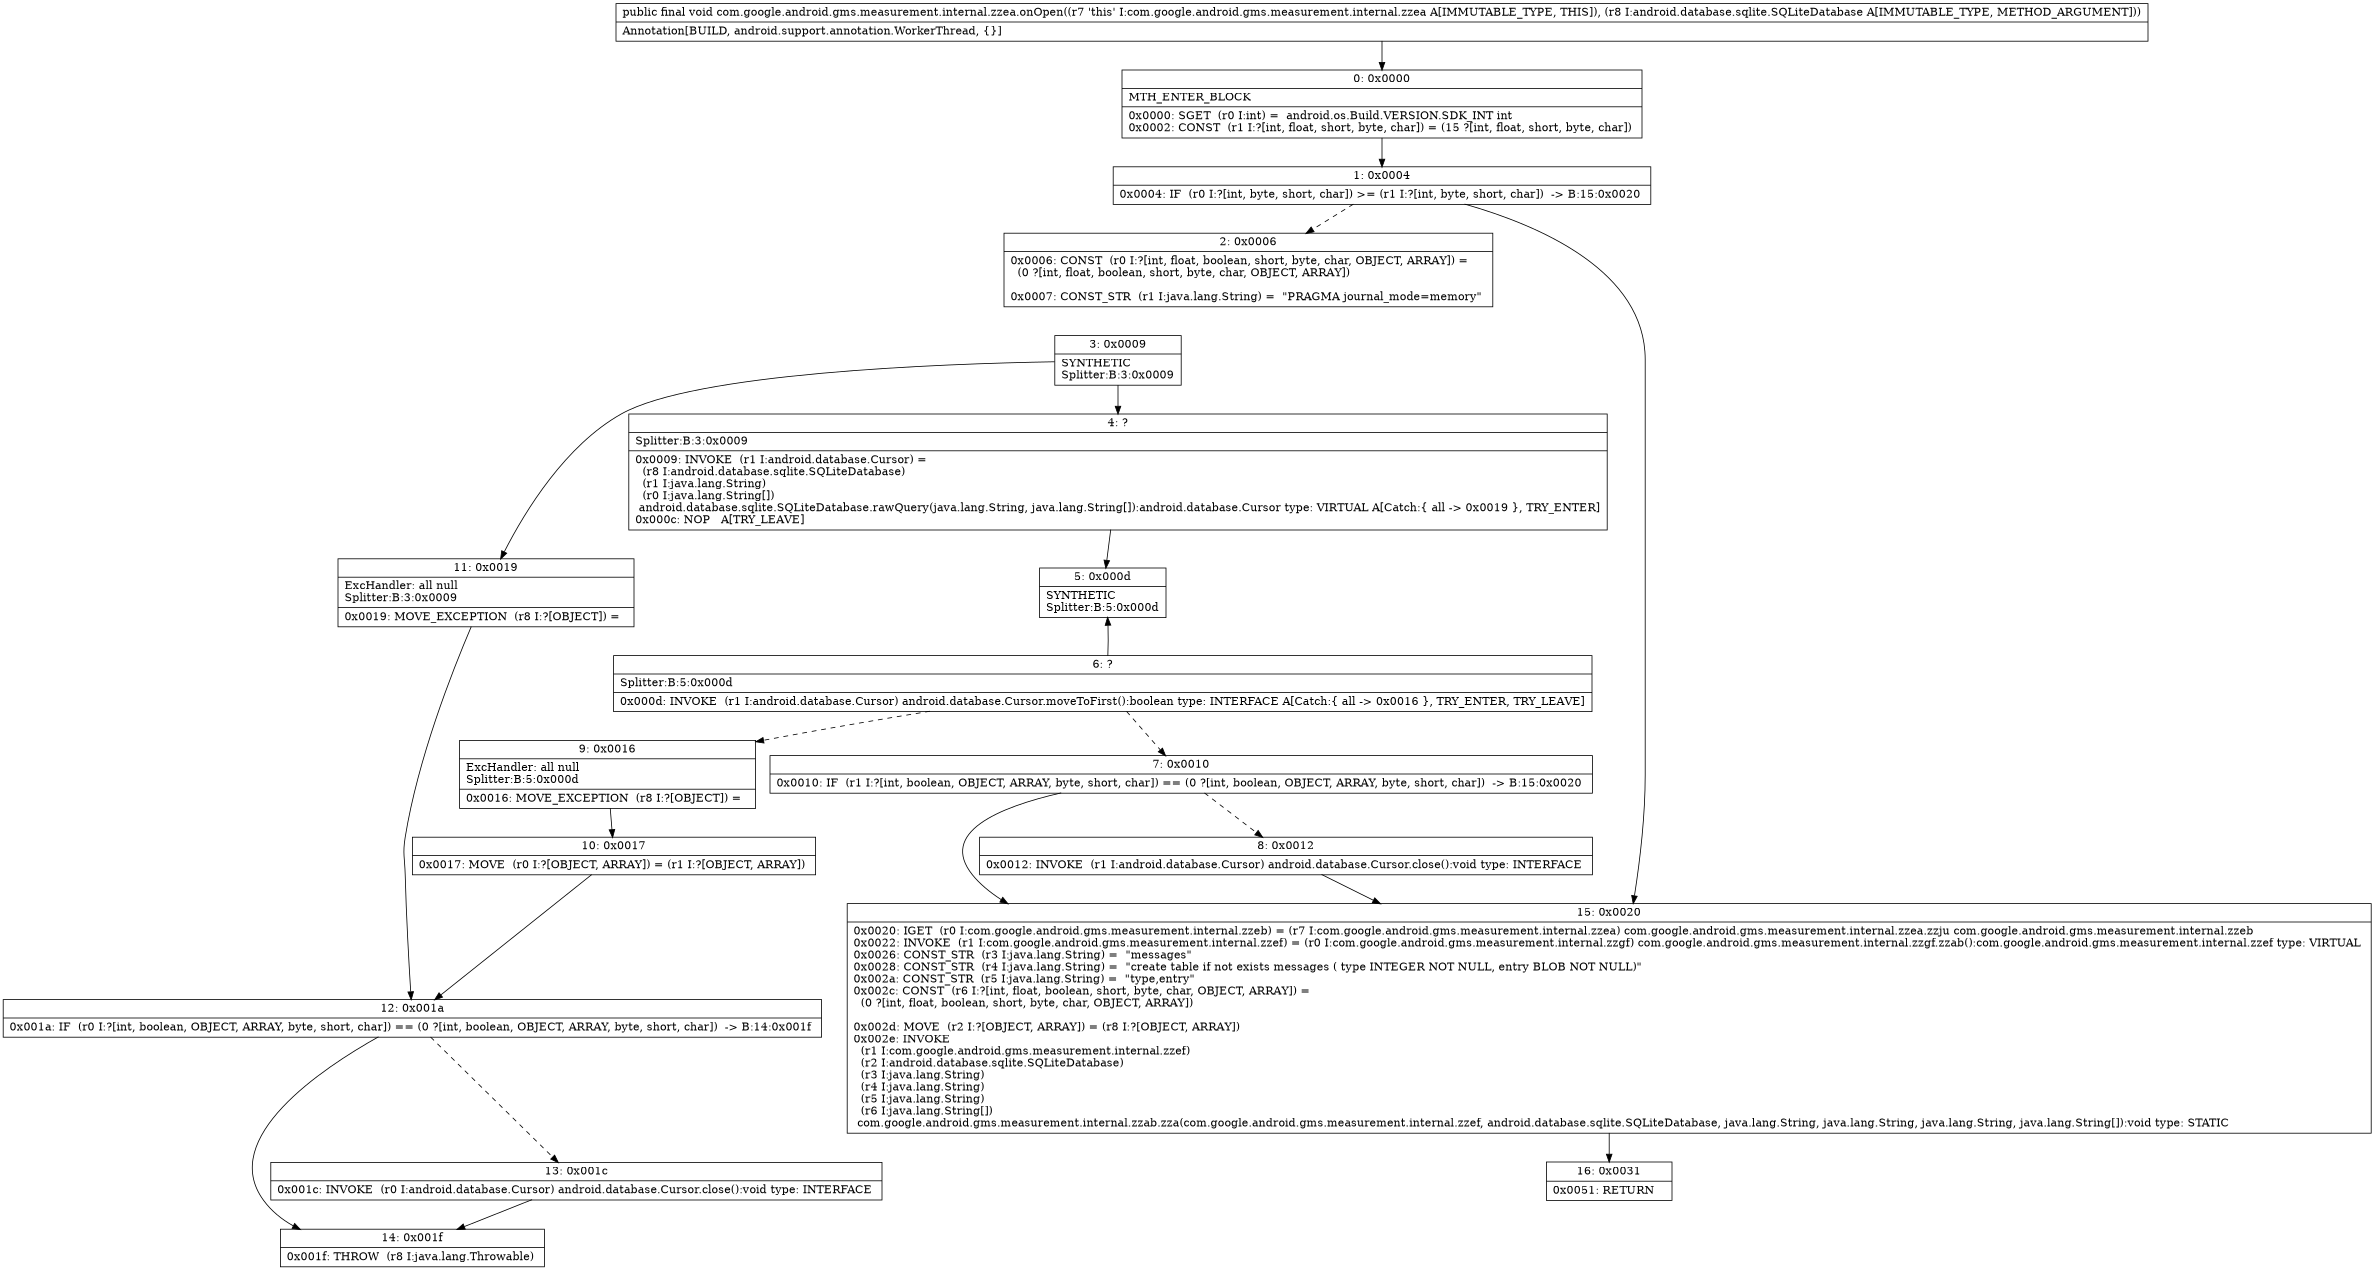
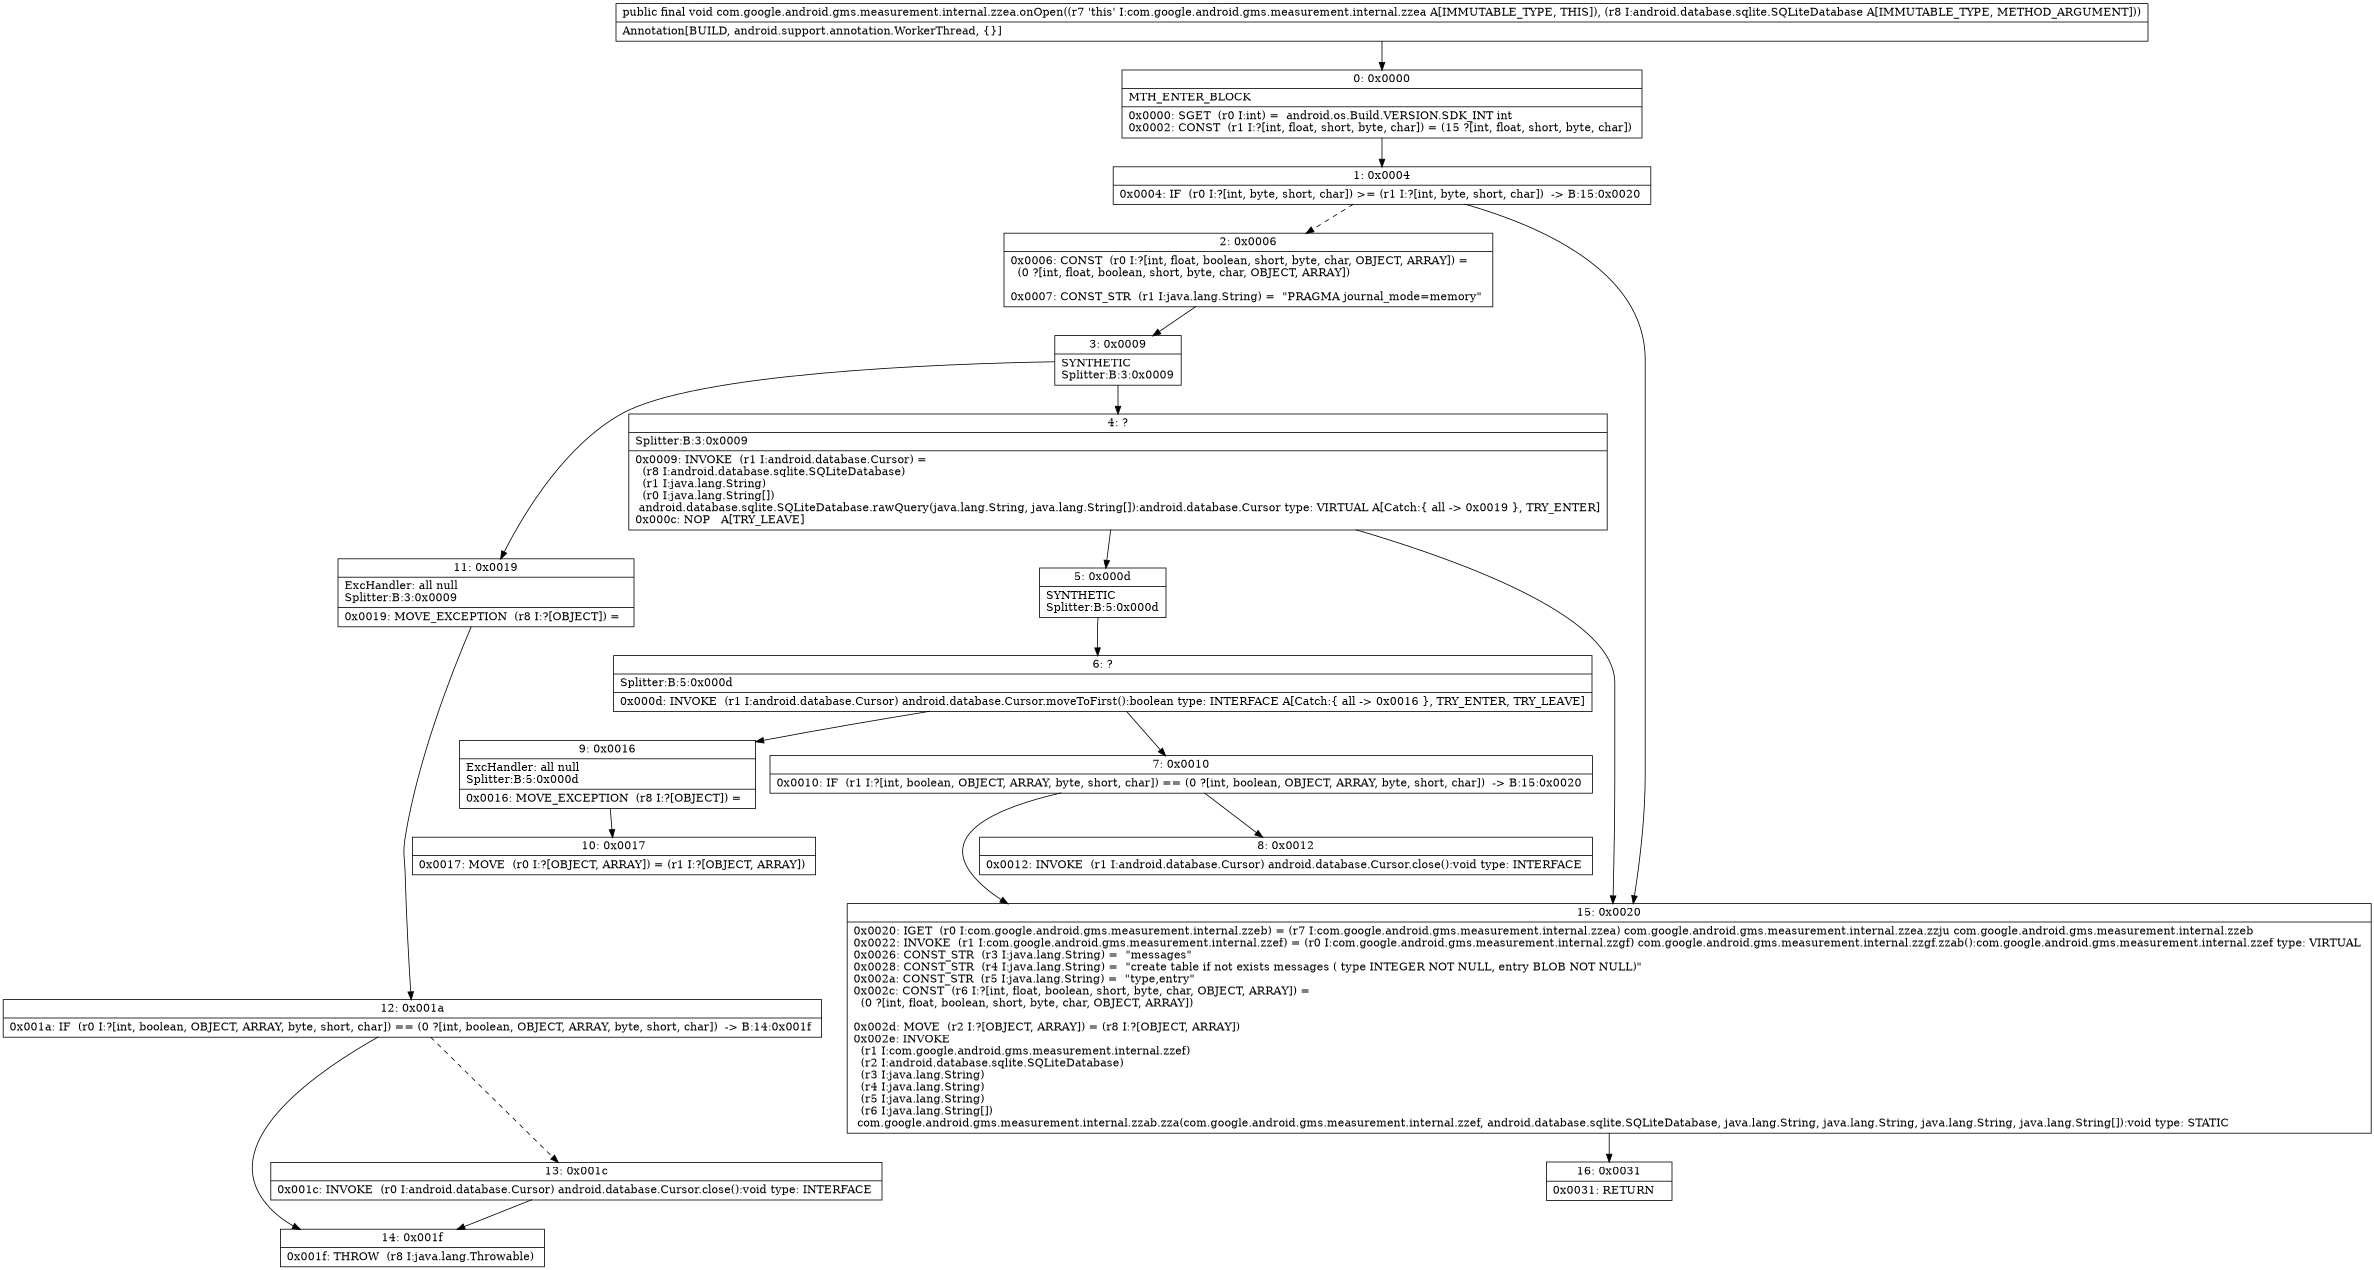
none -> (1178, 319)
(1108, 641) -> (1097, 633)
(847, 725) -> (847, 725)
(1143, 731) -> (1143, 731)
(1230, 813) -> (1230, 813)
(1347, 887) -> (1593, 639)
(516, 935) -> none
(1609, 1190) -> (1609, 1190)
